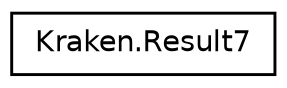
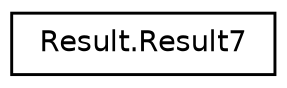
(143, 44) -> (143, 44)
